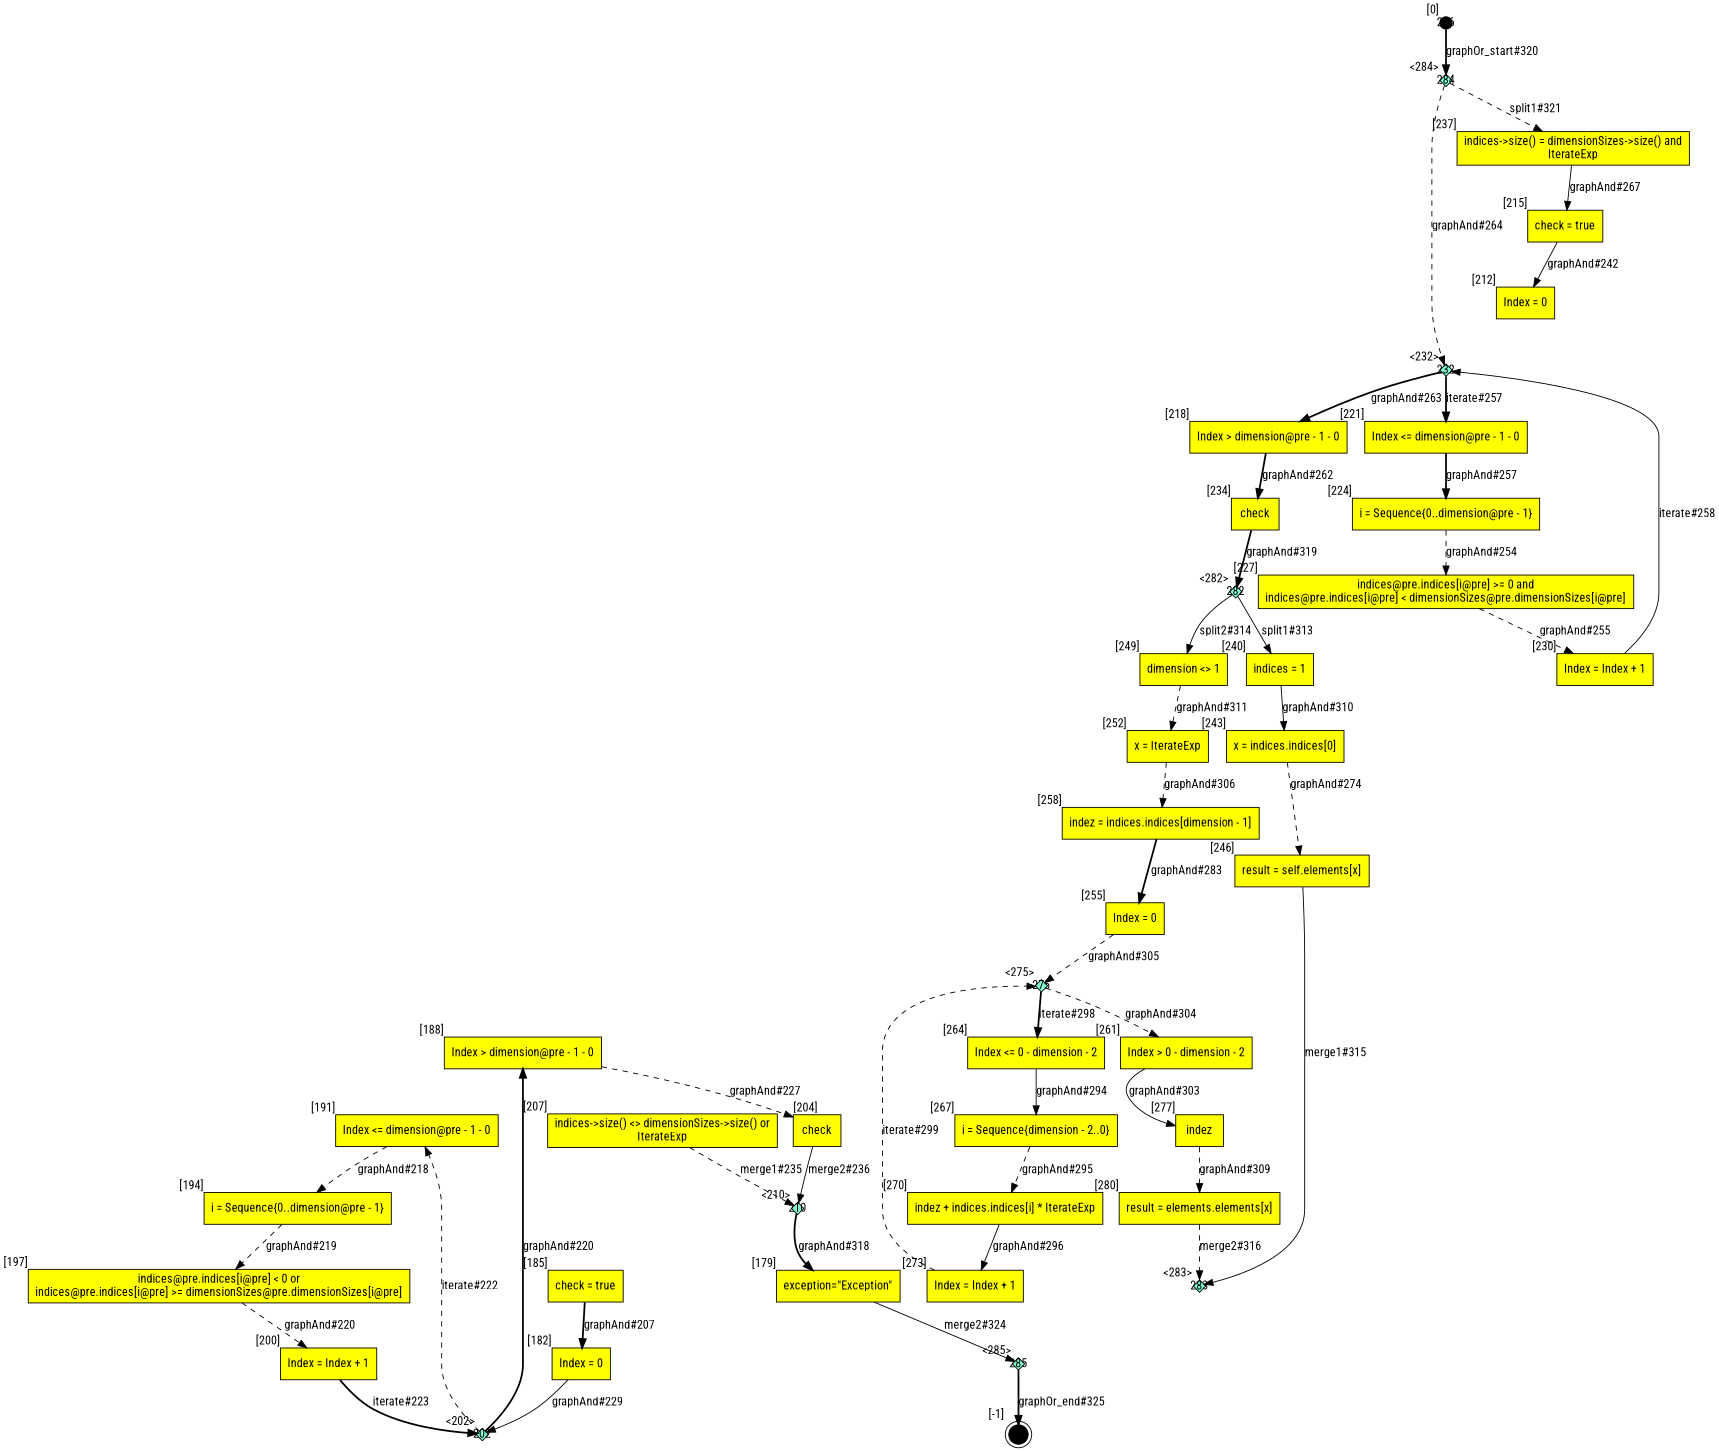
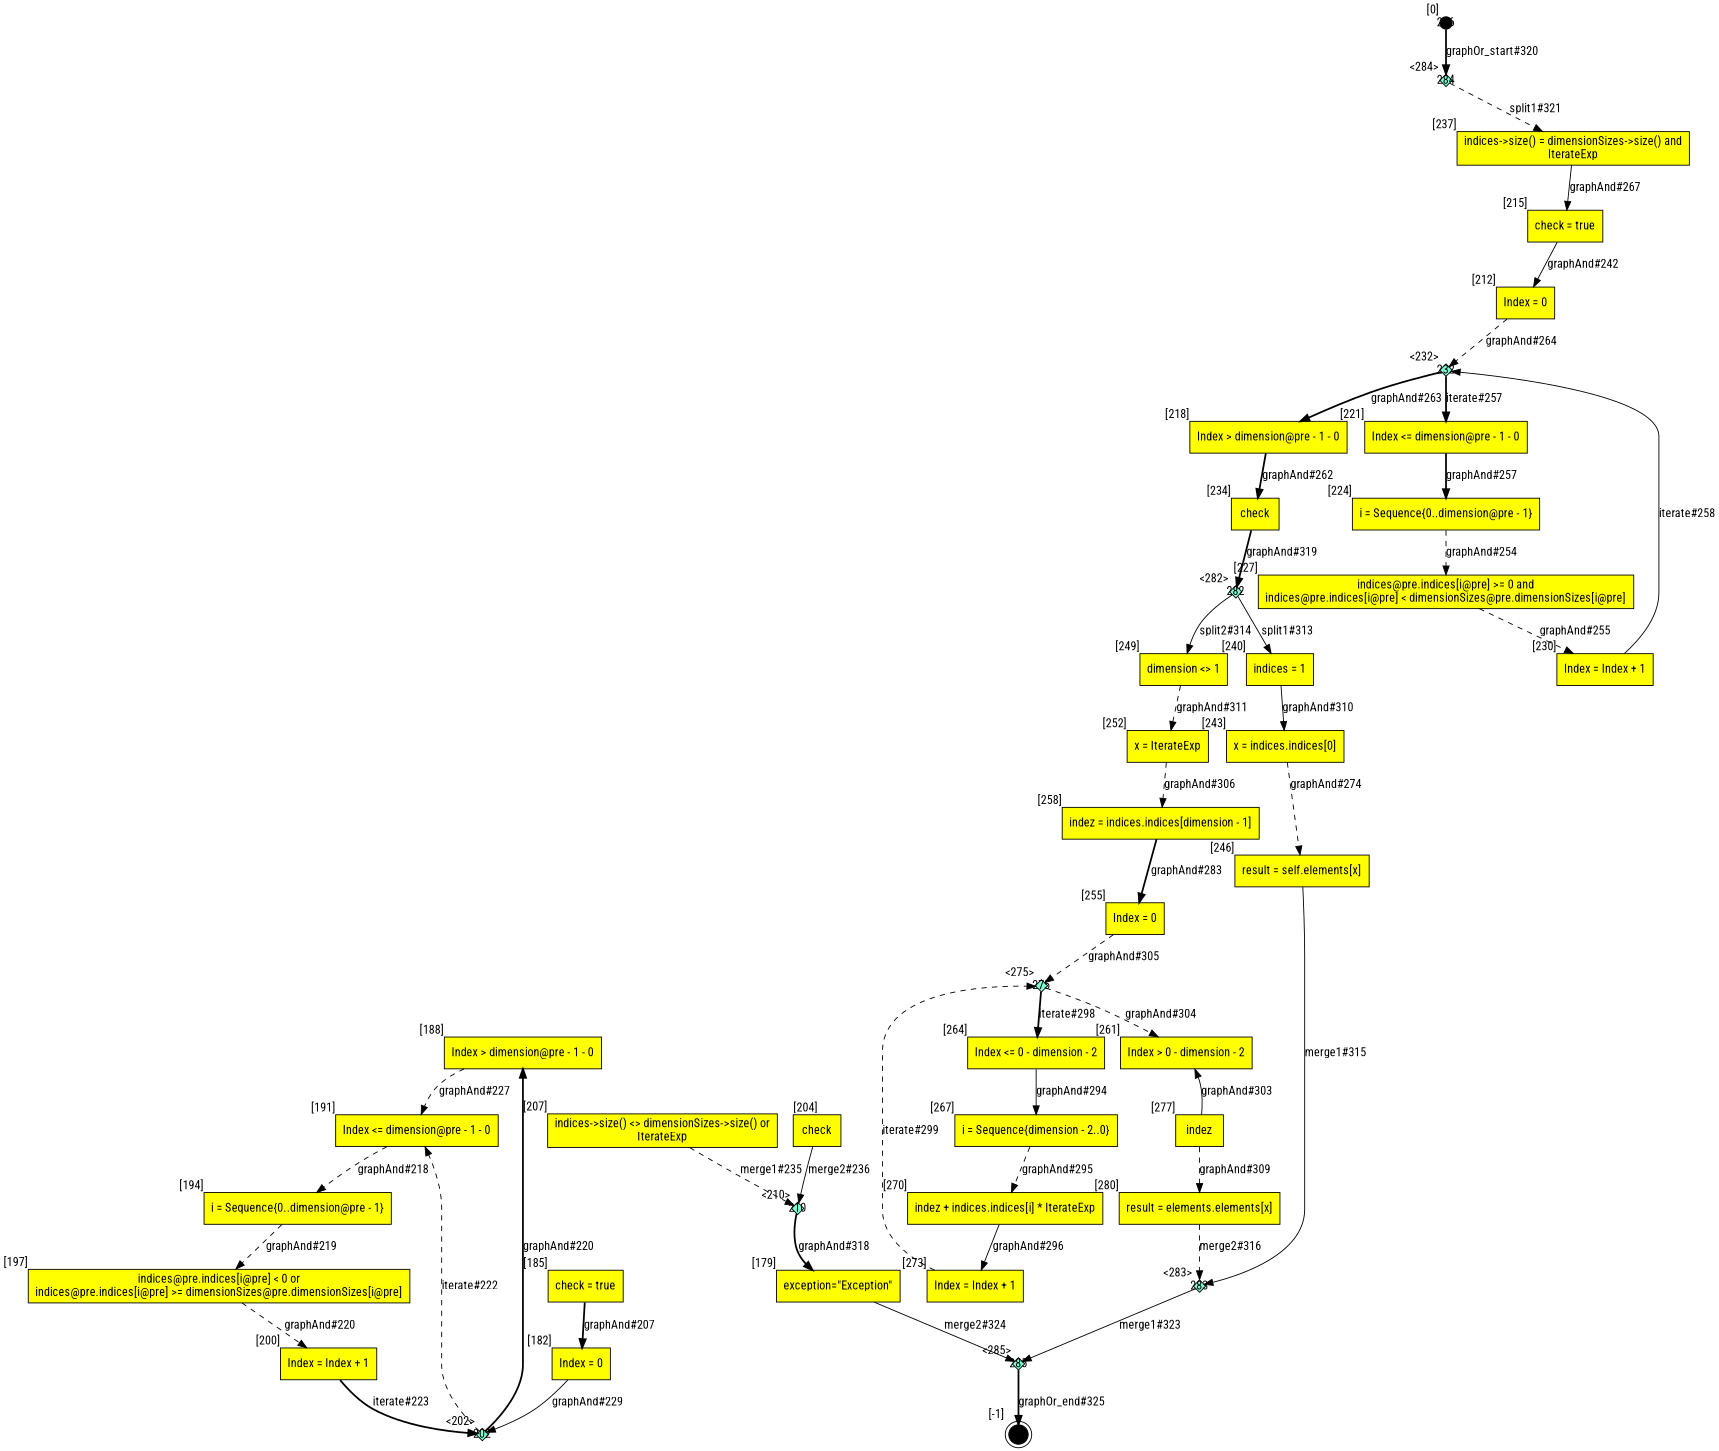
(1432, 221) -> (1482, 340)
(694, 1087) -> (440, 1084)
(1132, 1102) -> (1202, 1096)
none -> (1113, 1323)
